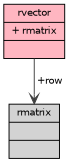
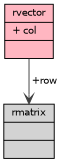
(34, 31) -> (25, 31)
